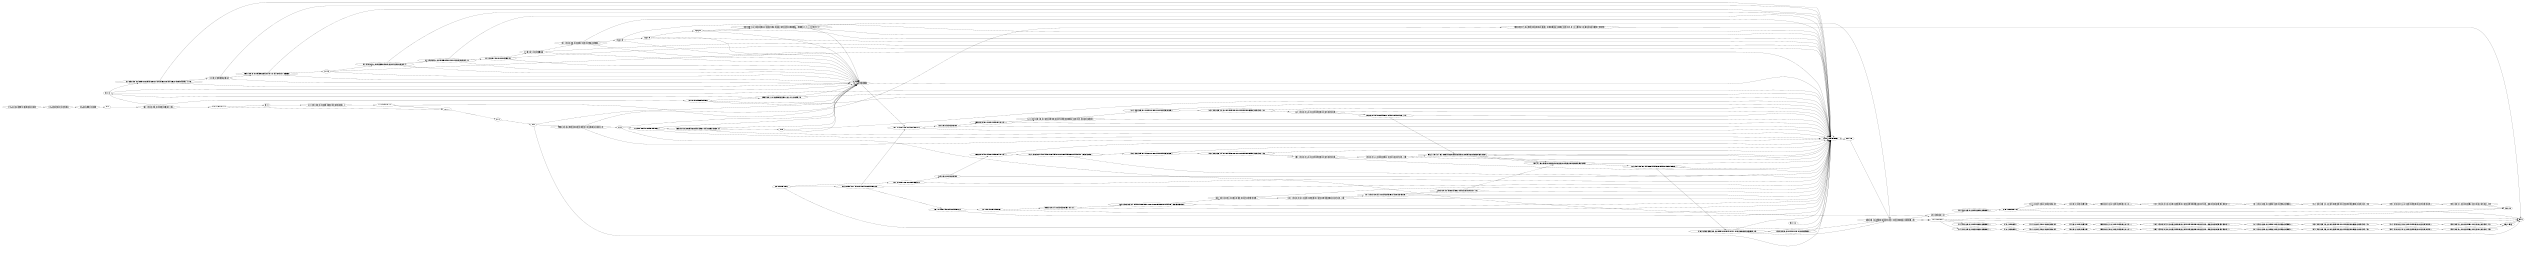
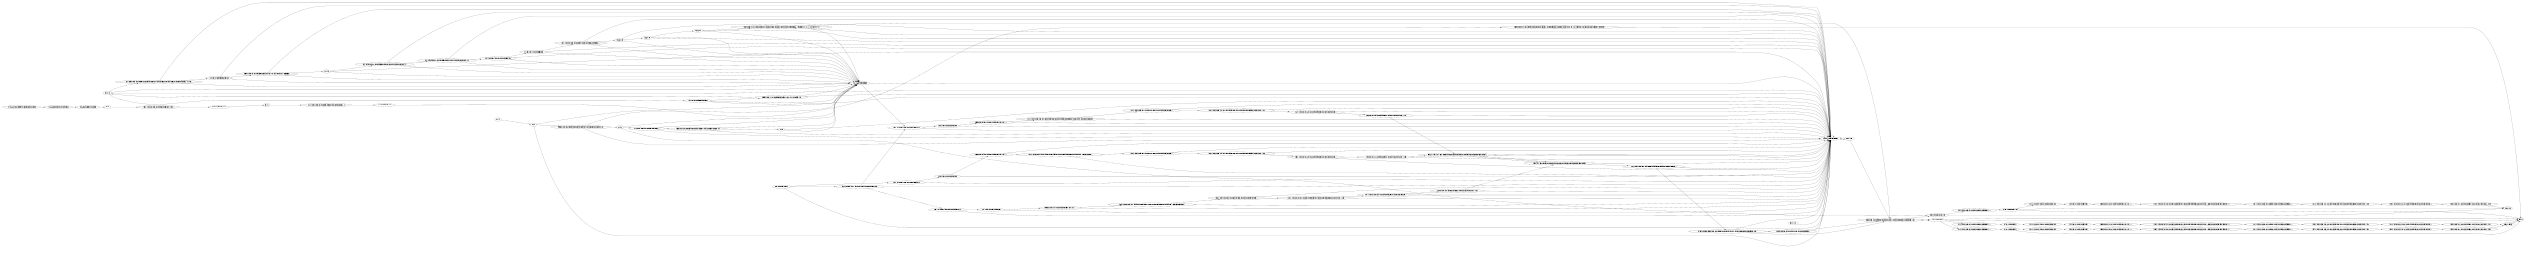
(447, 109) -> none
(1938, 215) -> (1938, 215)
